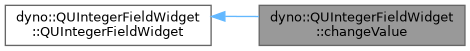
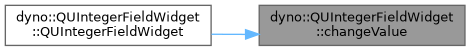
(242, 16) -> (228, 34)
